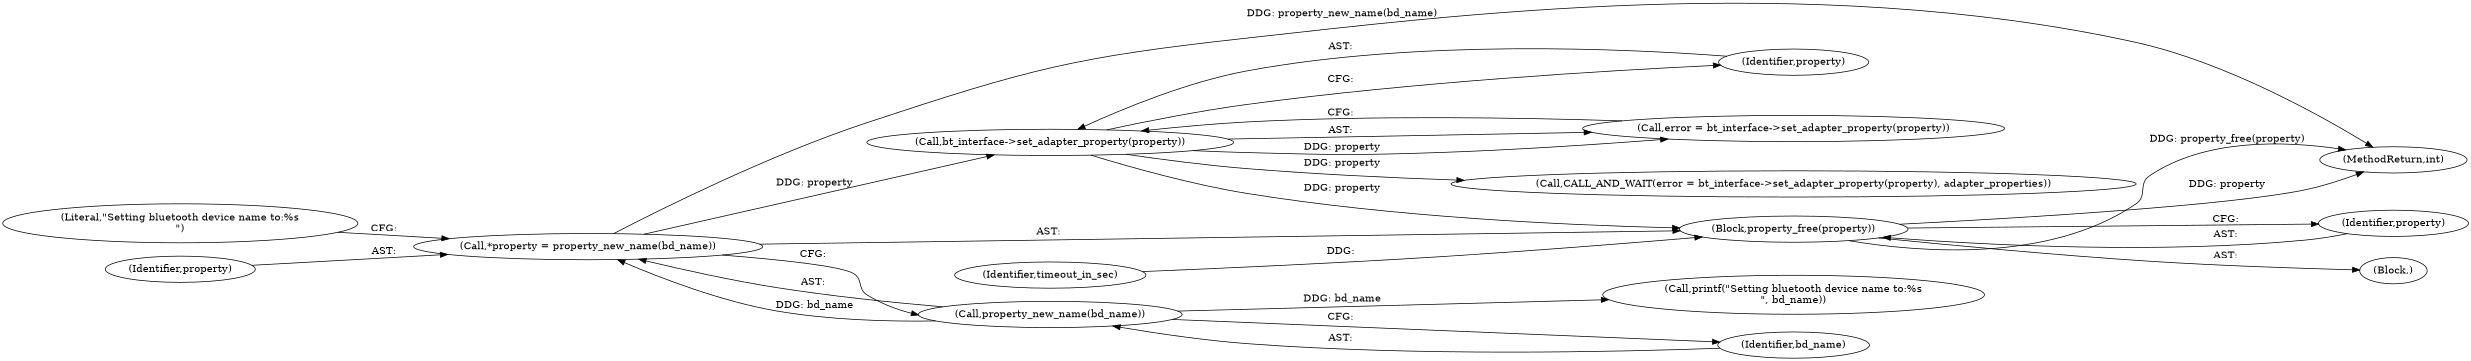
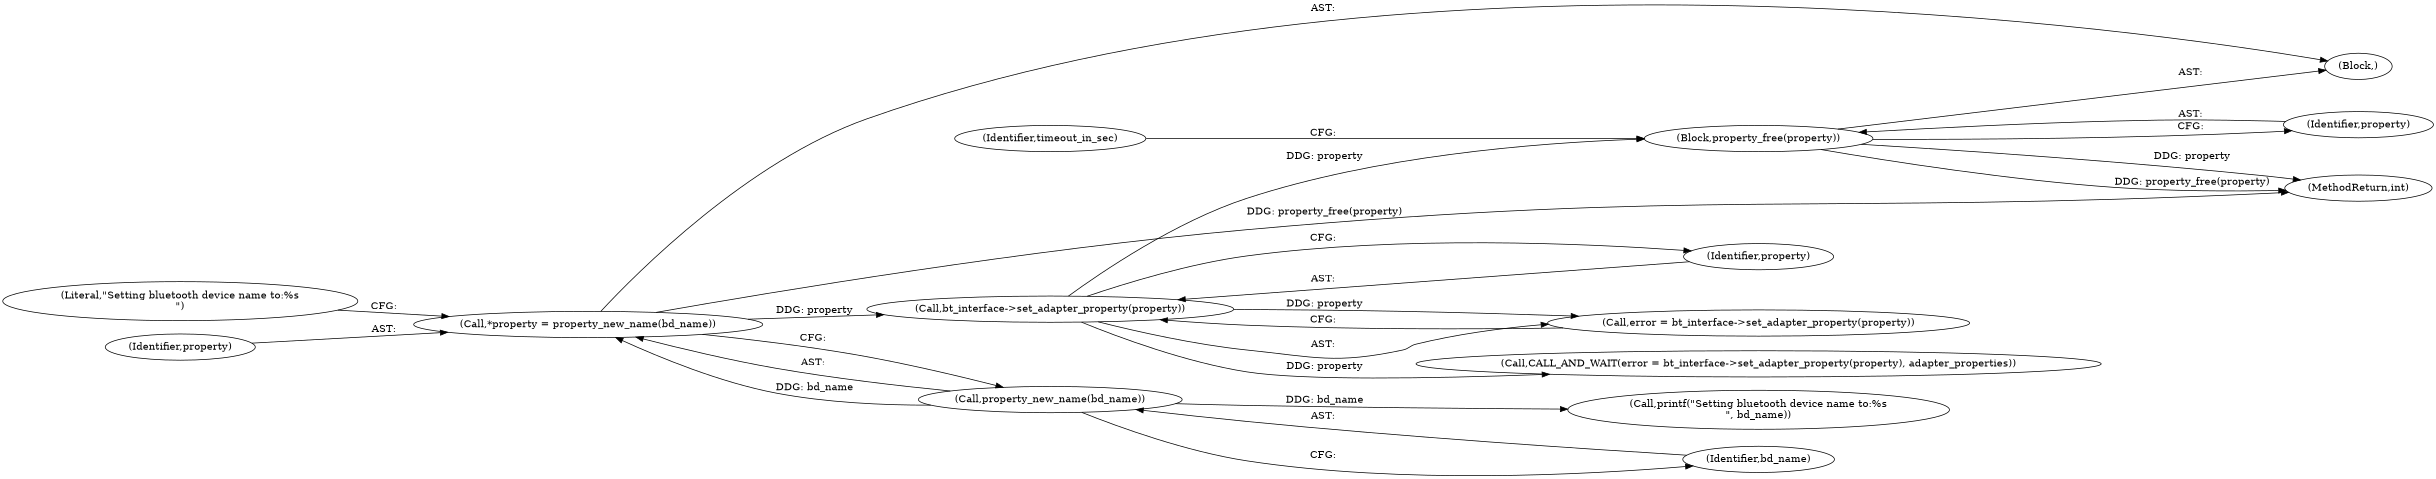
(1342, 14) -> (1325, 212)
(1216, 238) -> (1424, 15)
(1342, 251) -> (1325, 133)
